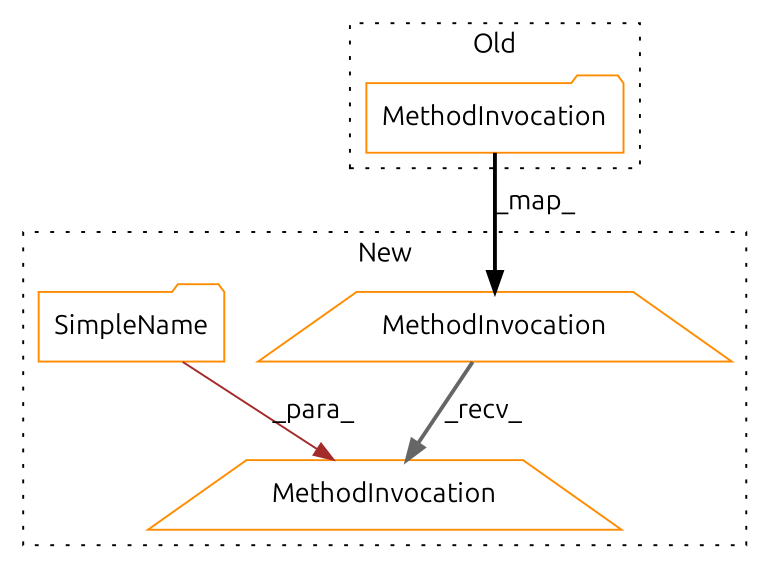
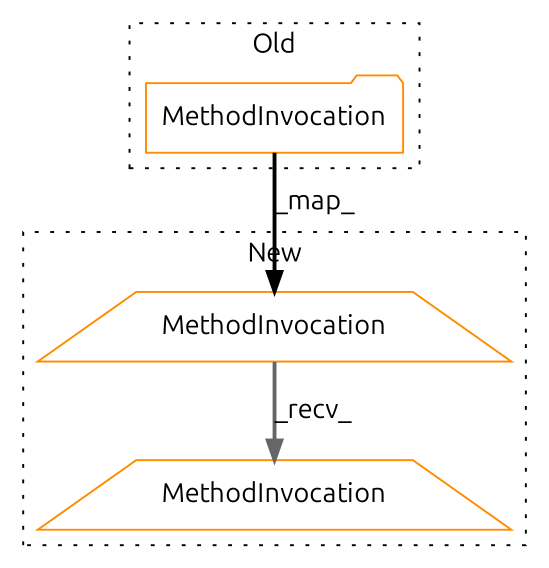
(131, 327) -> none
